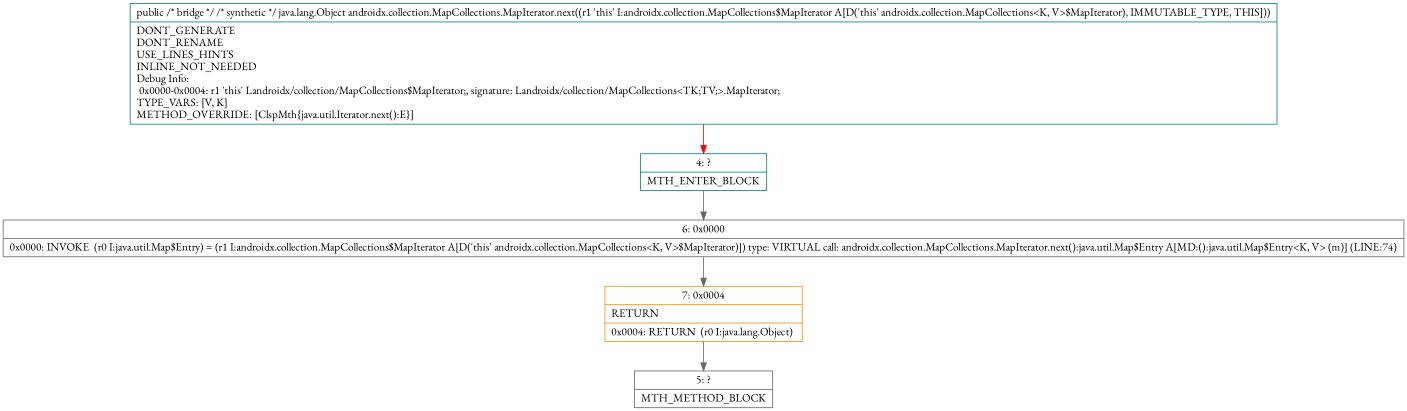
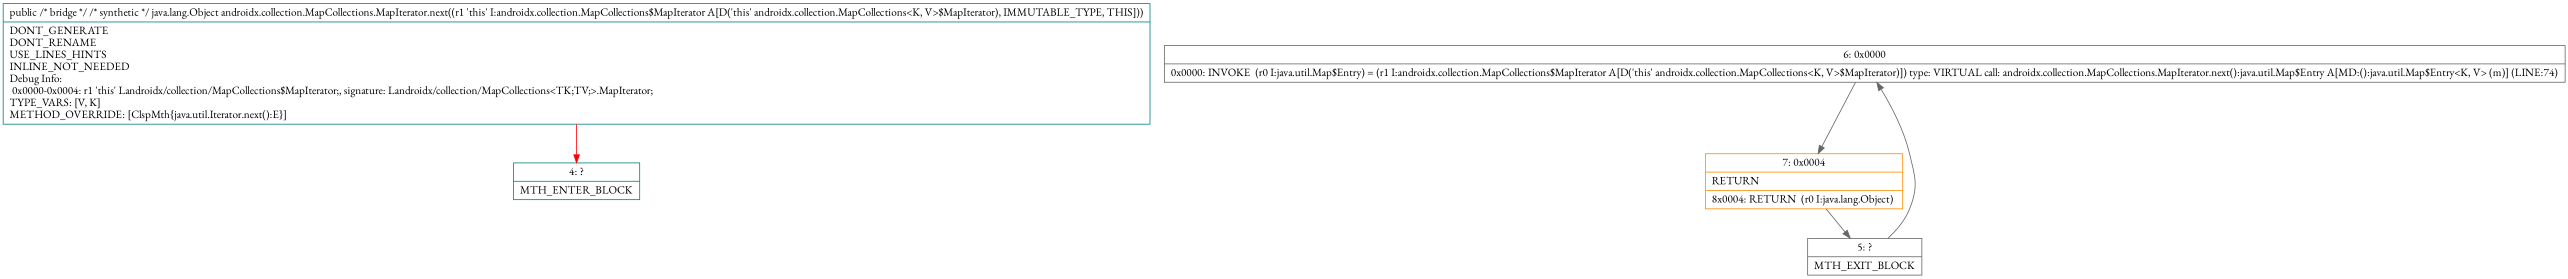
(704, 201) -> (1912, 165)
(704, 332) -> (1804, 199)
(704, 398) -> (1865, 266)
